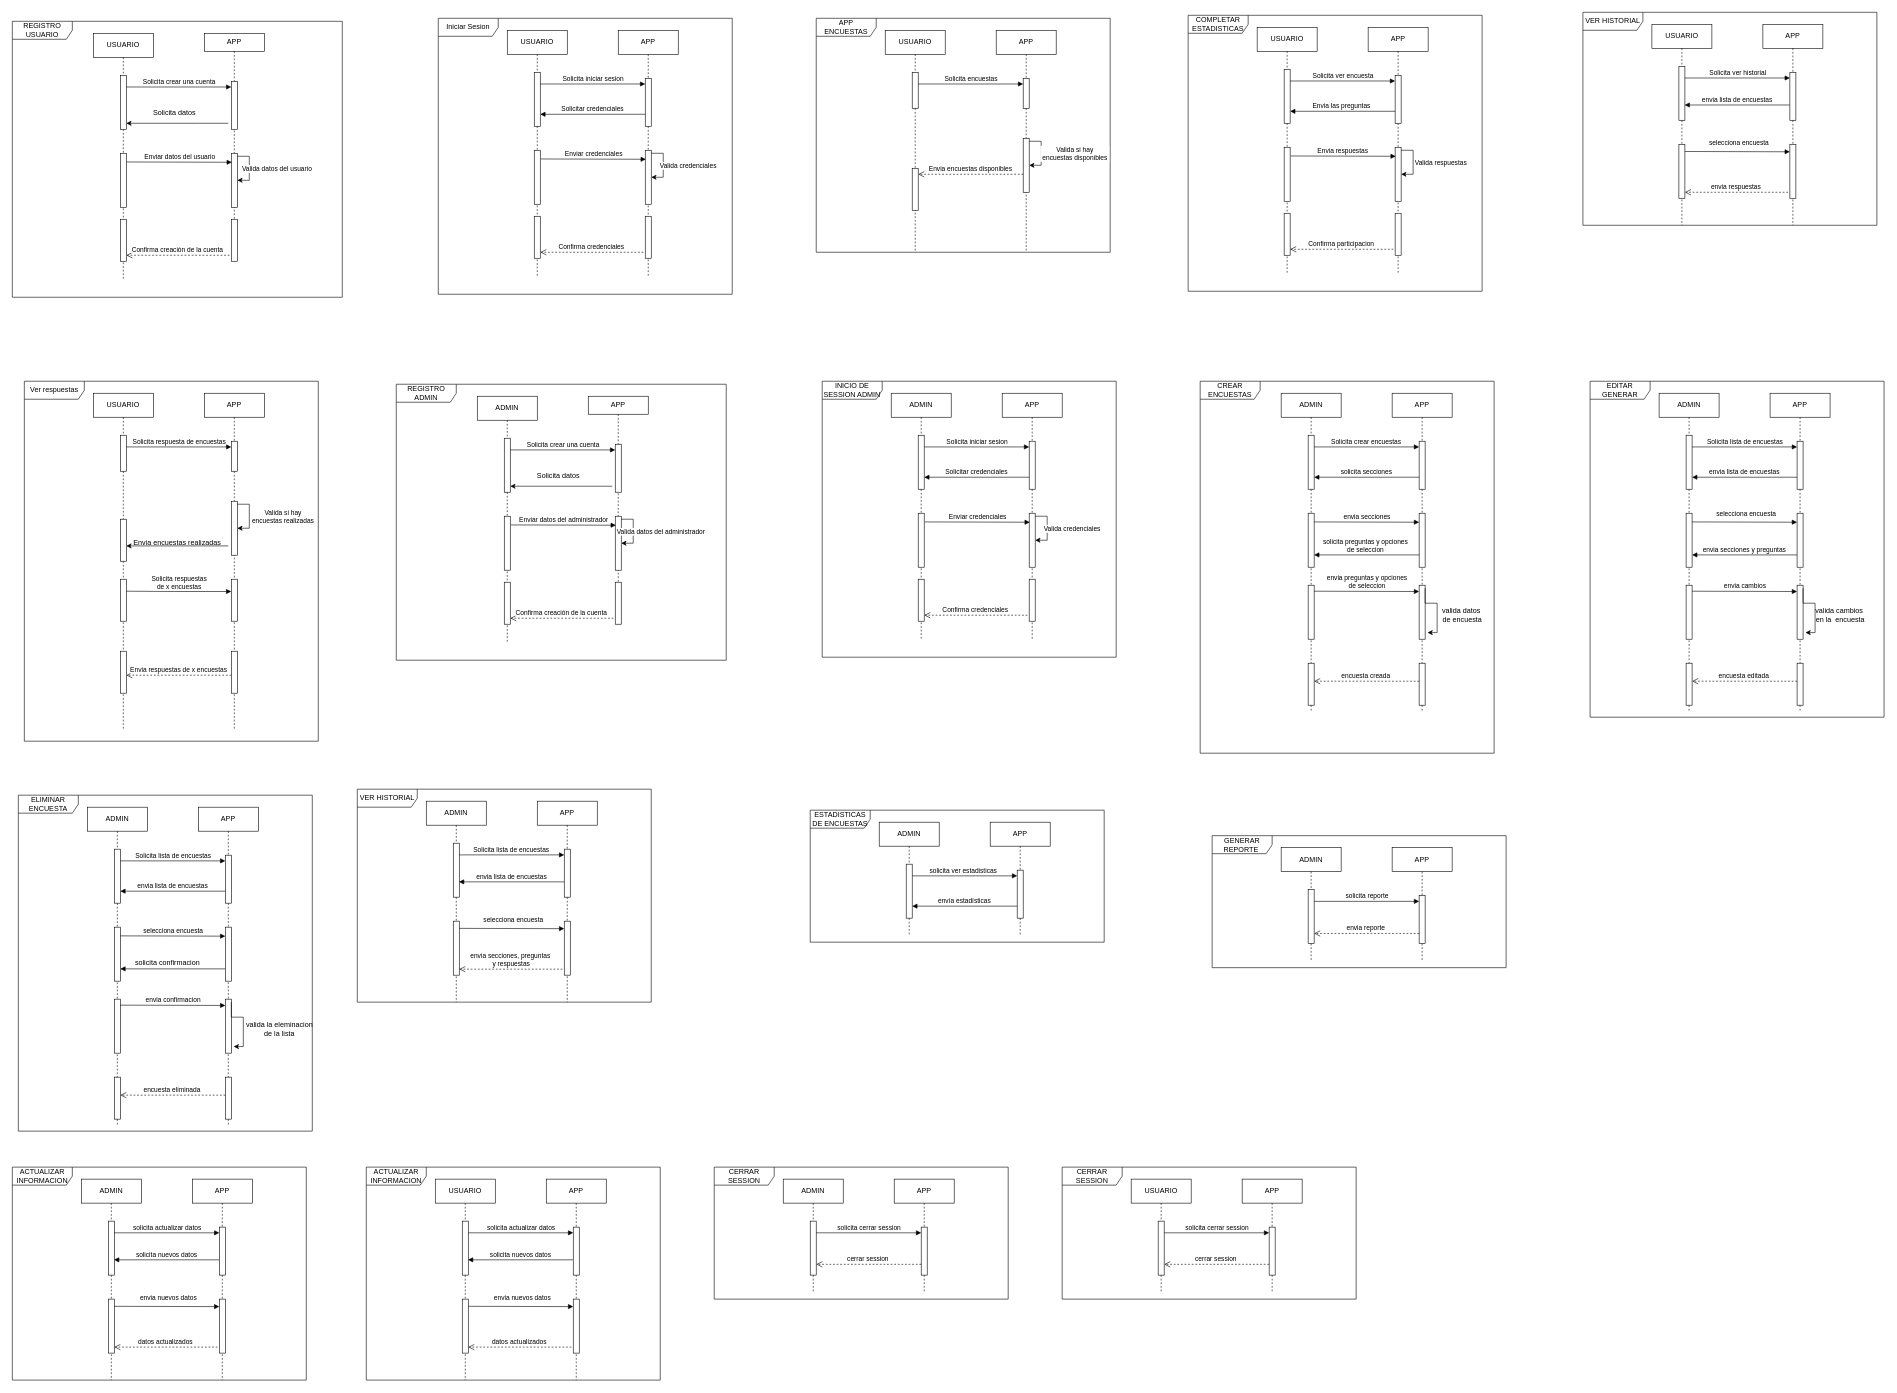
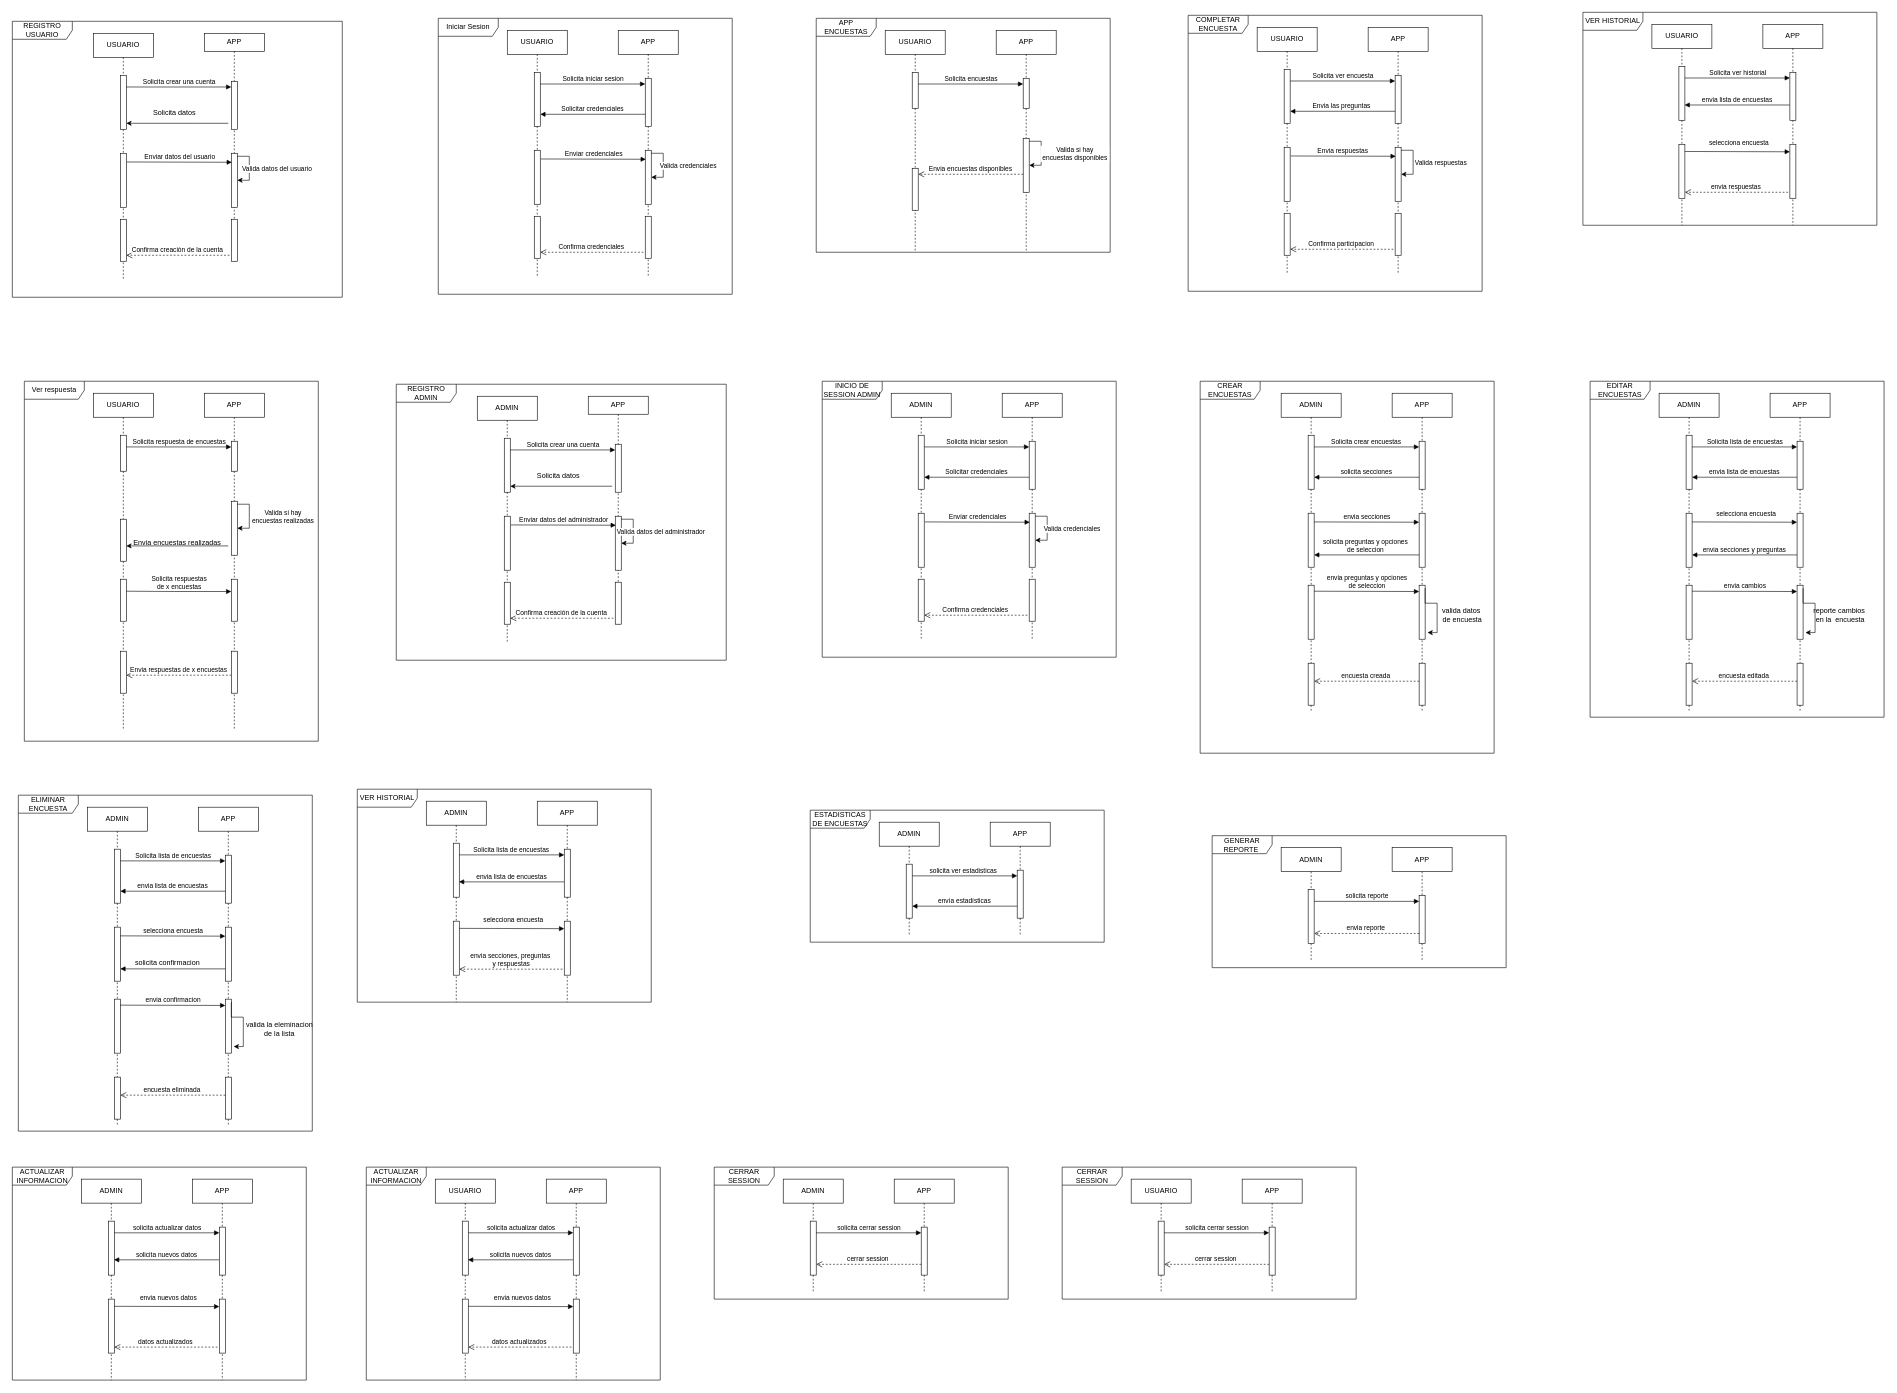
(1218, 24) -> (1218, 24)
(54, 390) -> (54, 390)
(1620, 390) -> (1620, 390)
(1840, 615) -> (1840, 615)
